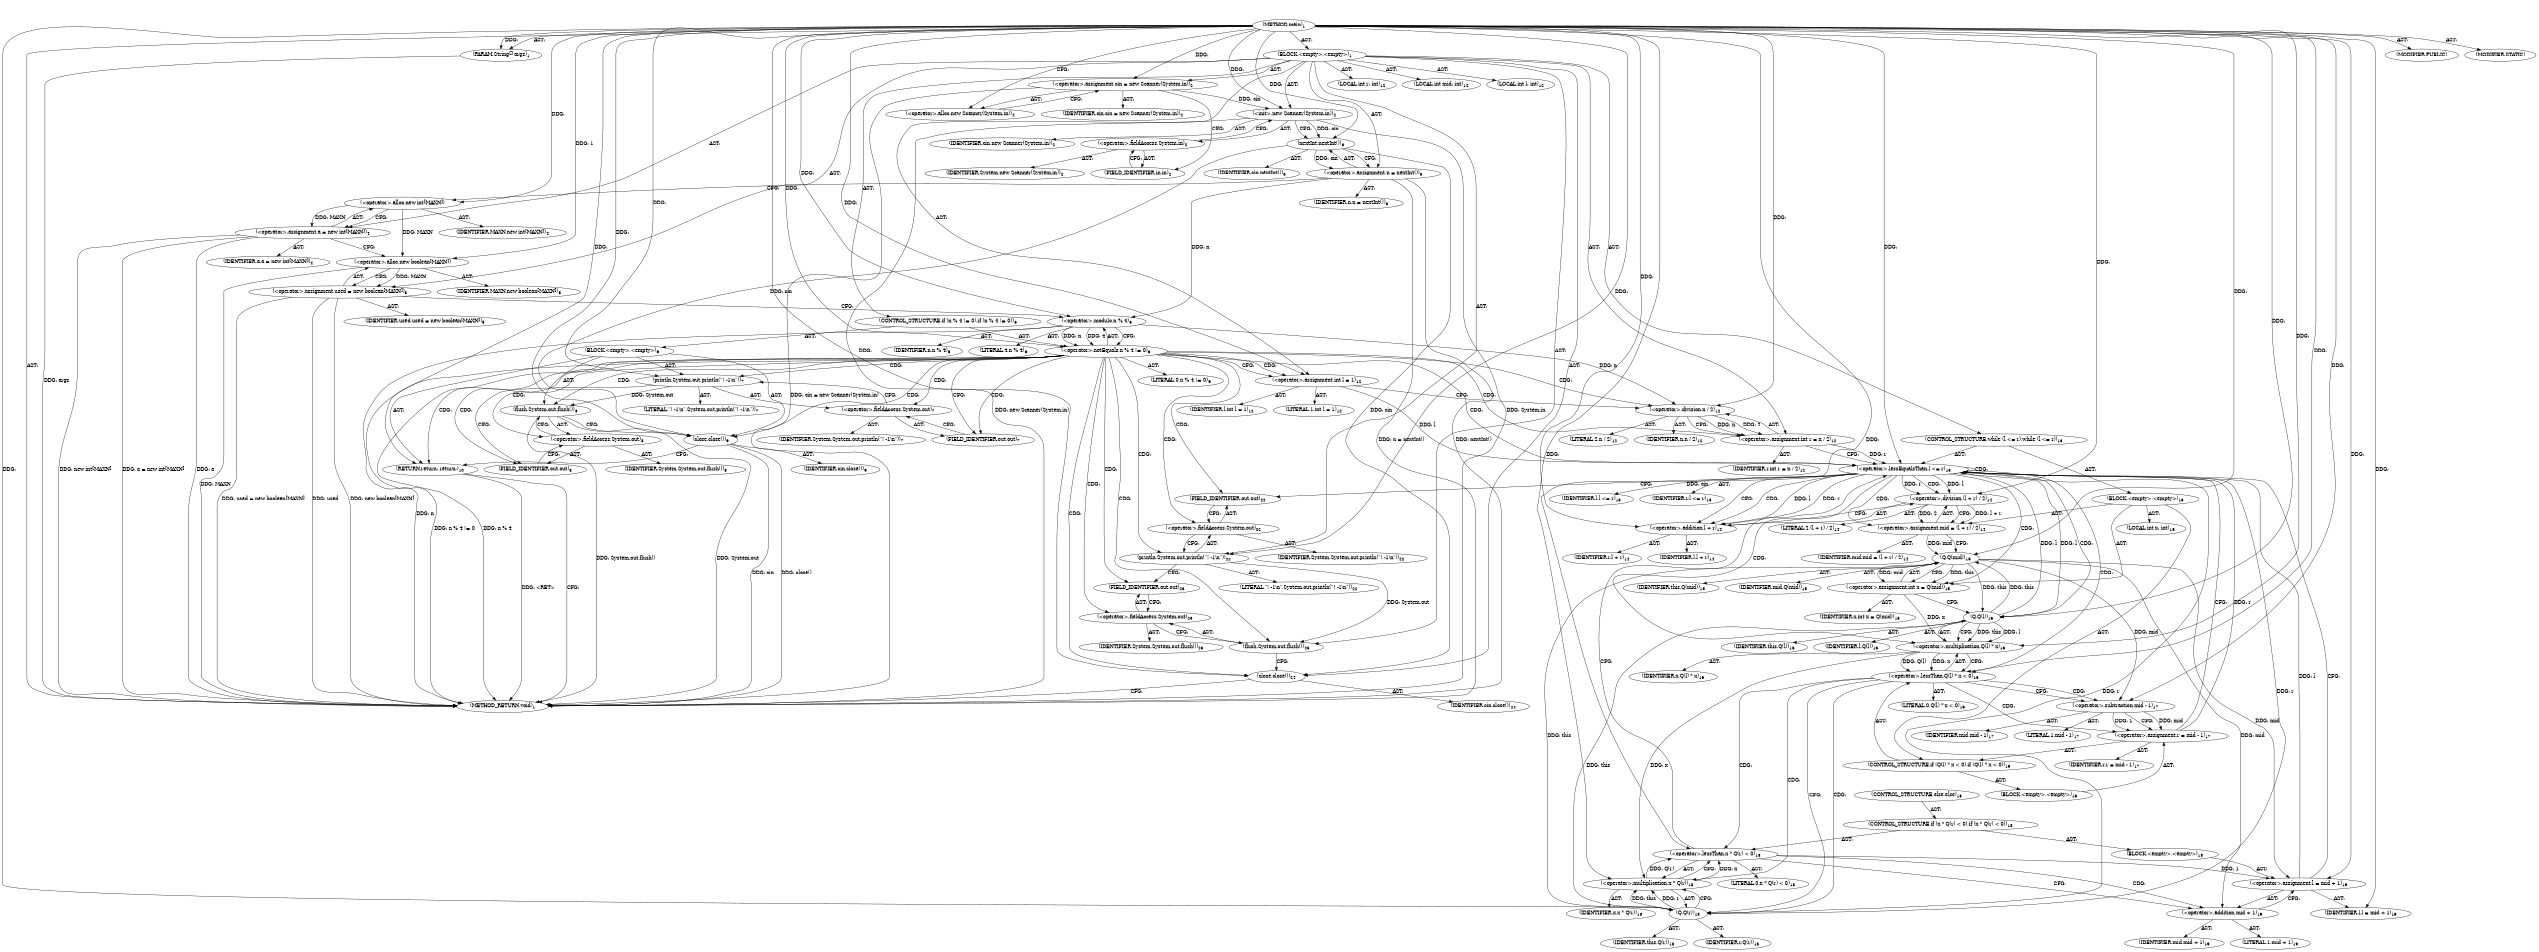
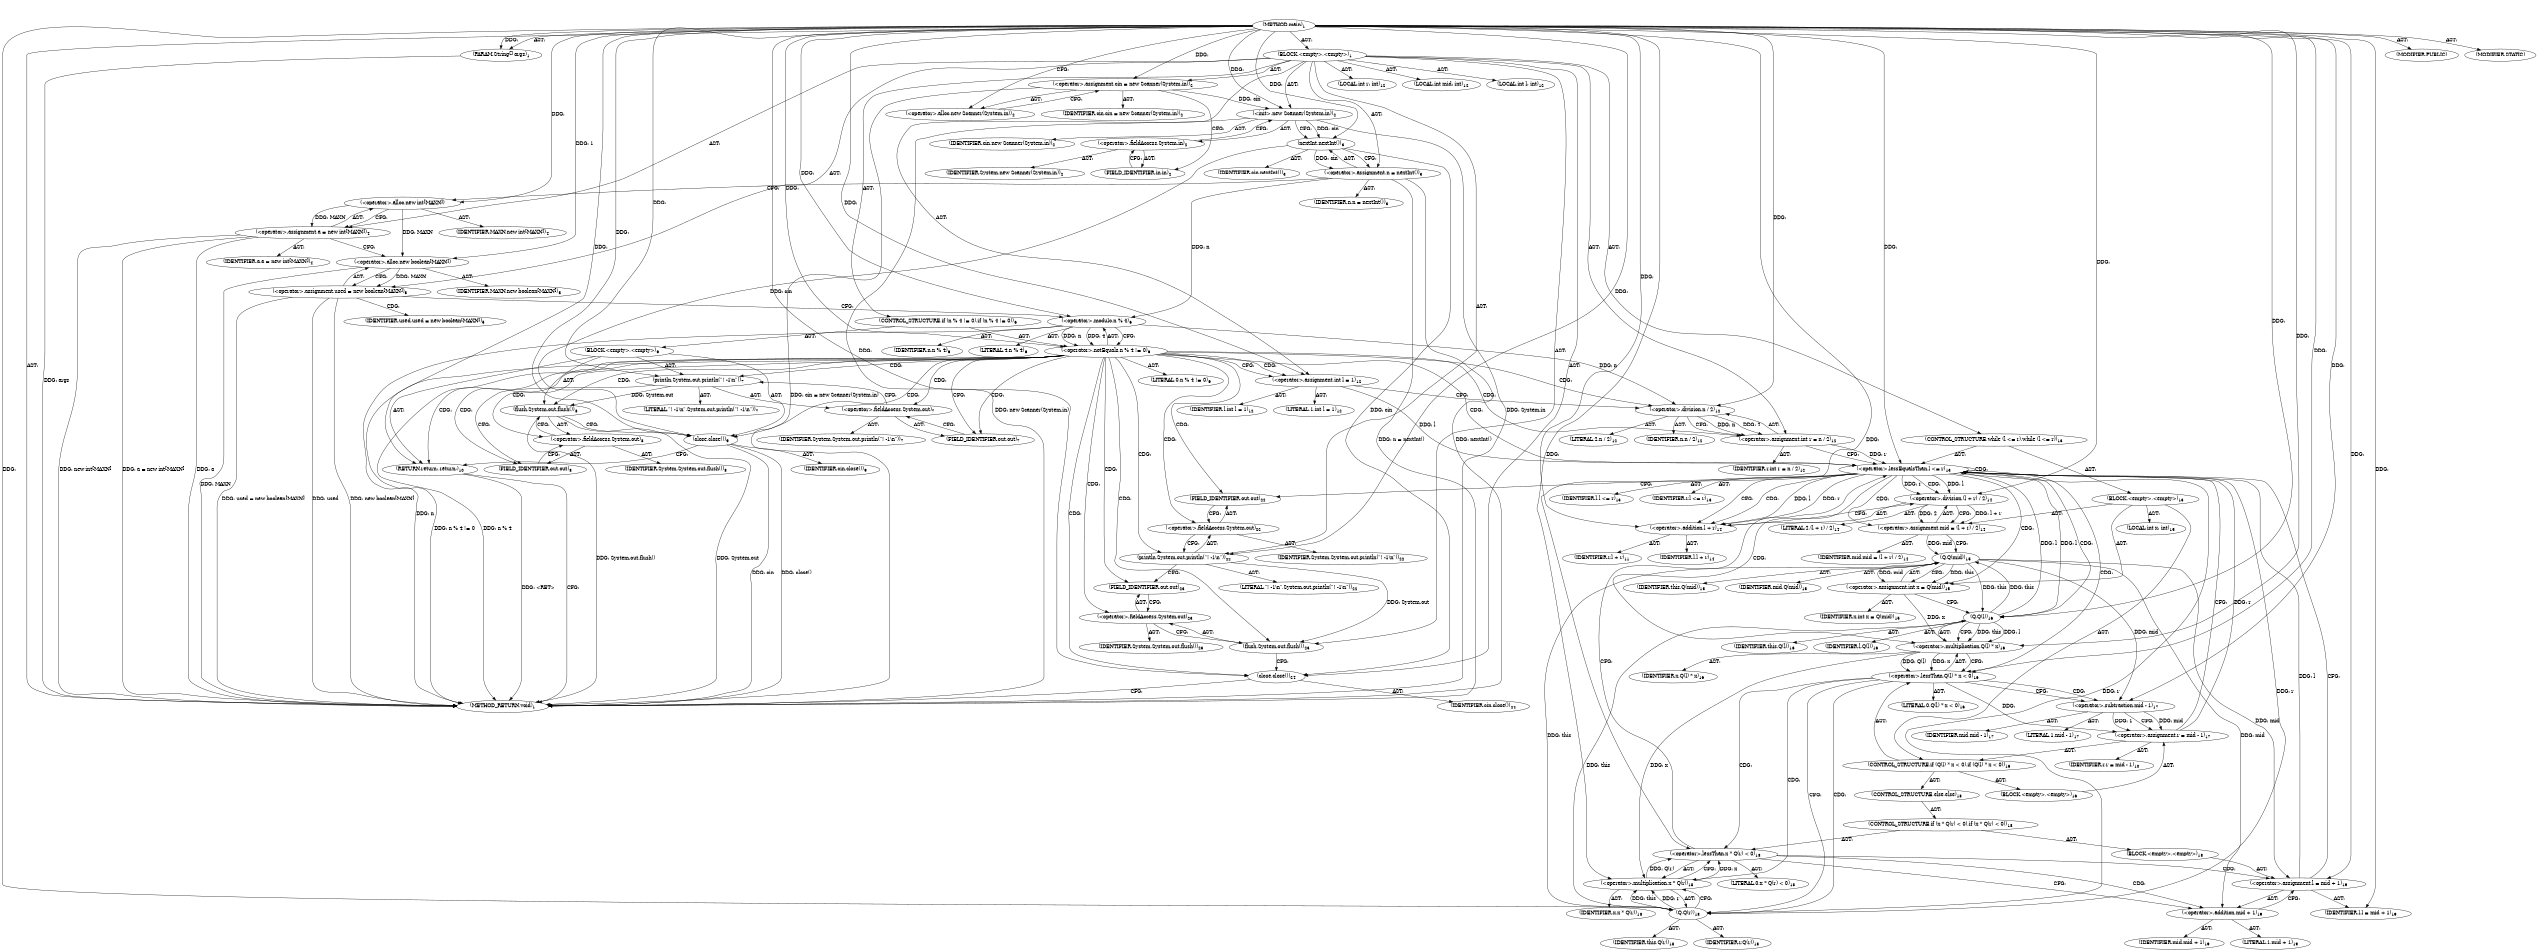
(2124, 41) -> none
(394, 307) -> (394, 307)
(1697, 484) -> (1697, 484)
(1627, 558) -> (1627, 558)
(2010, 706) -> (2010, 706)
(2137, 765) -> (2137, 765)
none -> (1929, 779)
(2230, 869) -> (2230, 869)
